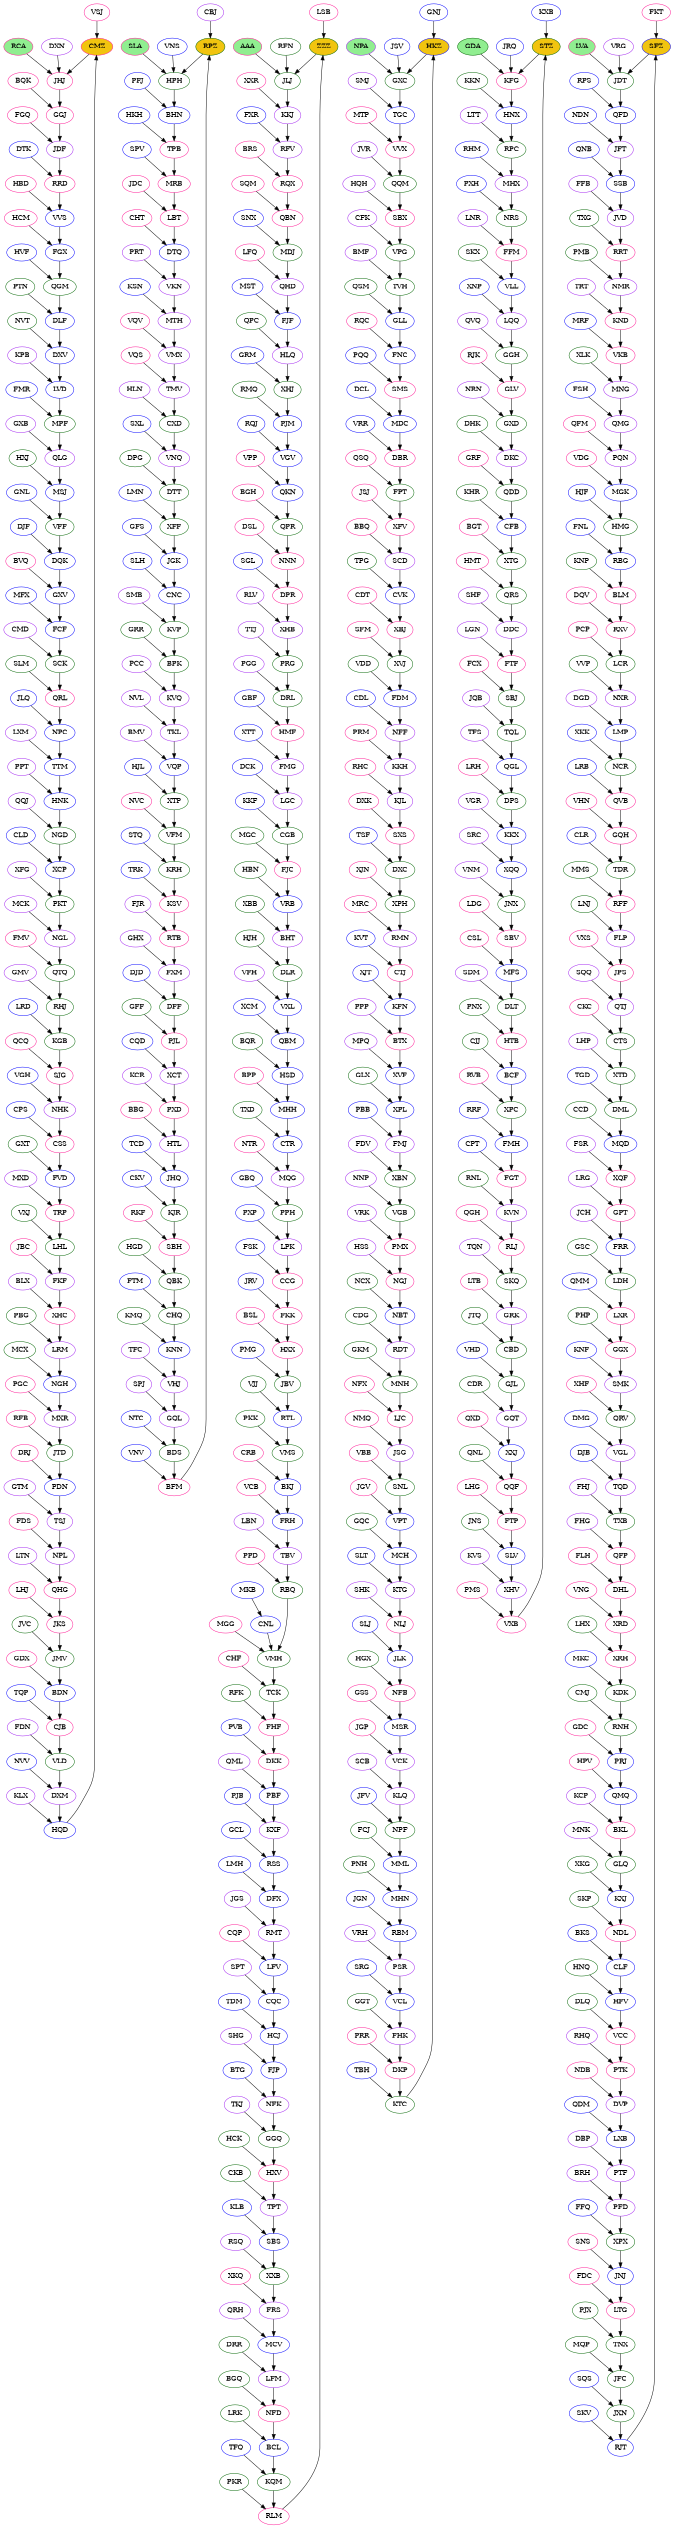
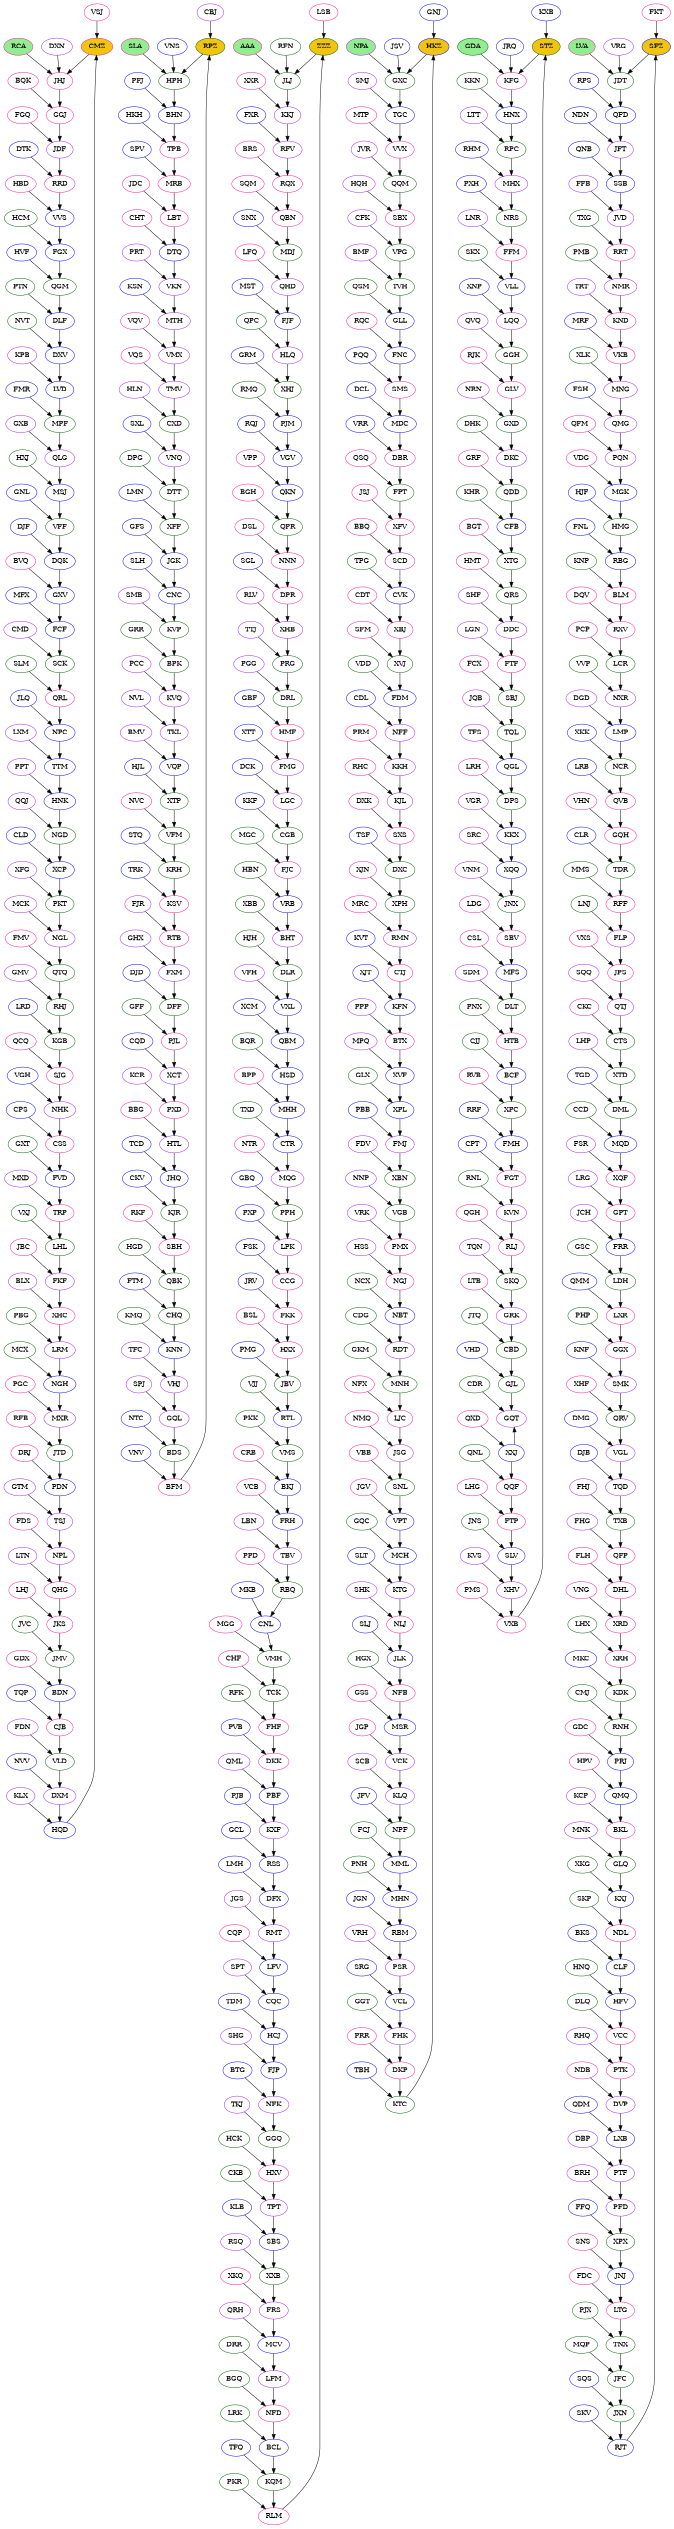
(21, 218) -> (21, 218)
(508, 1433) -> (515, 1438)
(286, 1623) -> (278, 1605)
